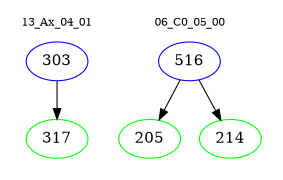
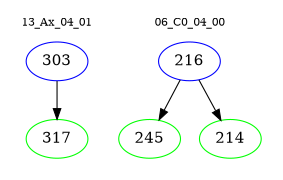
(190, 23) -> (190, 23)
(189, 61) -> (189, 61)
(150, 139) -> (150, 139)
